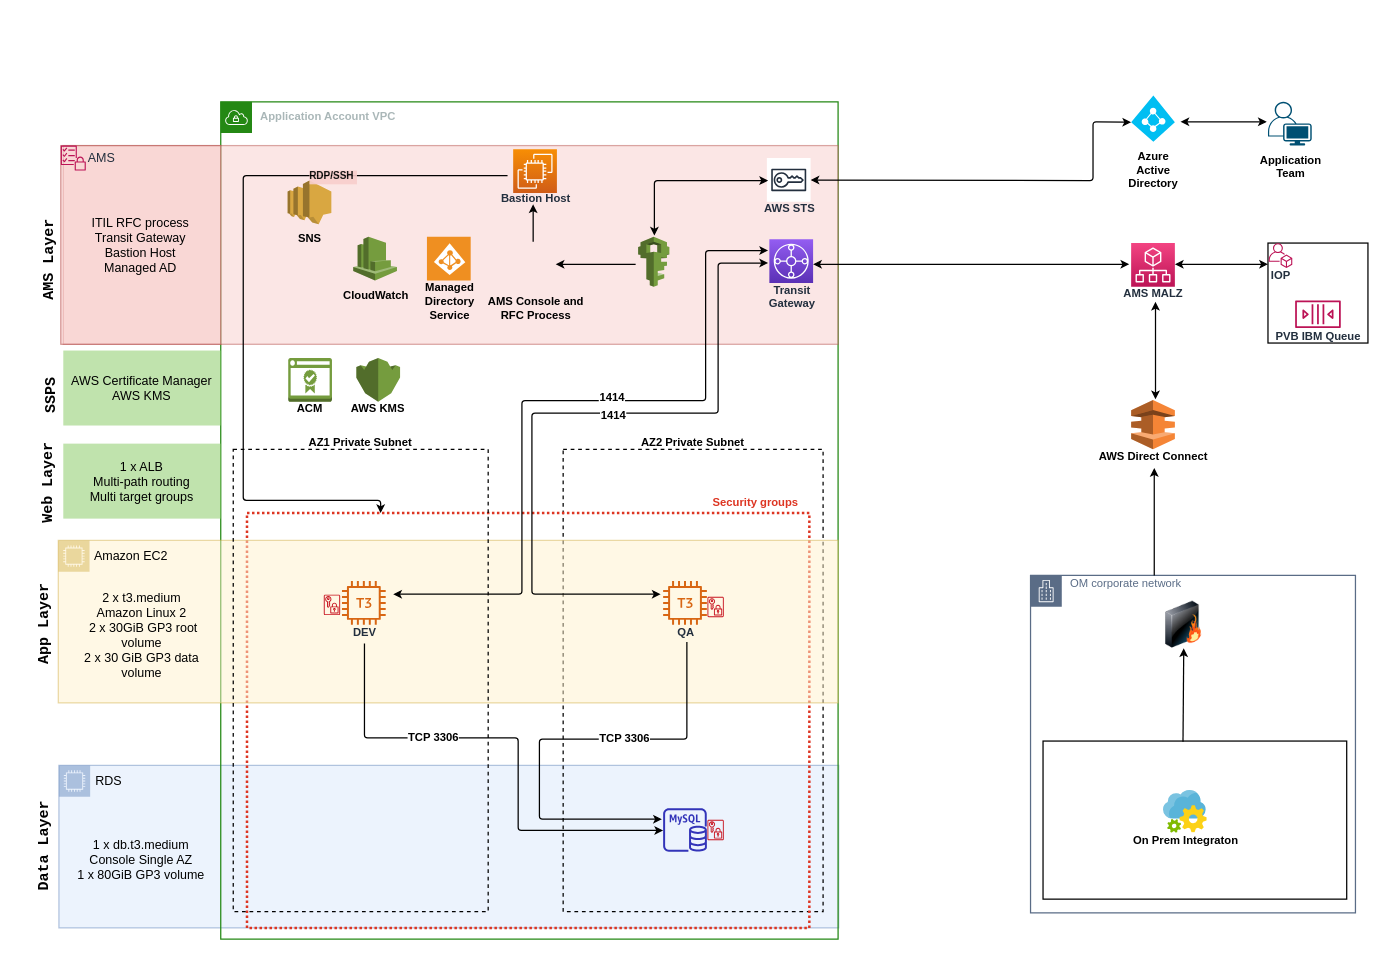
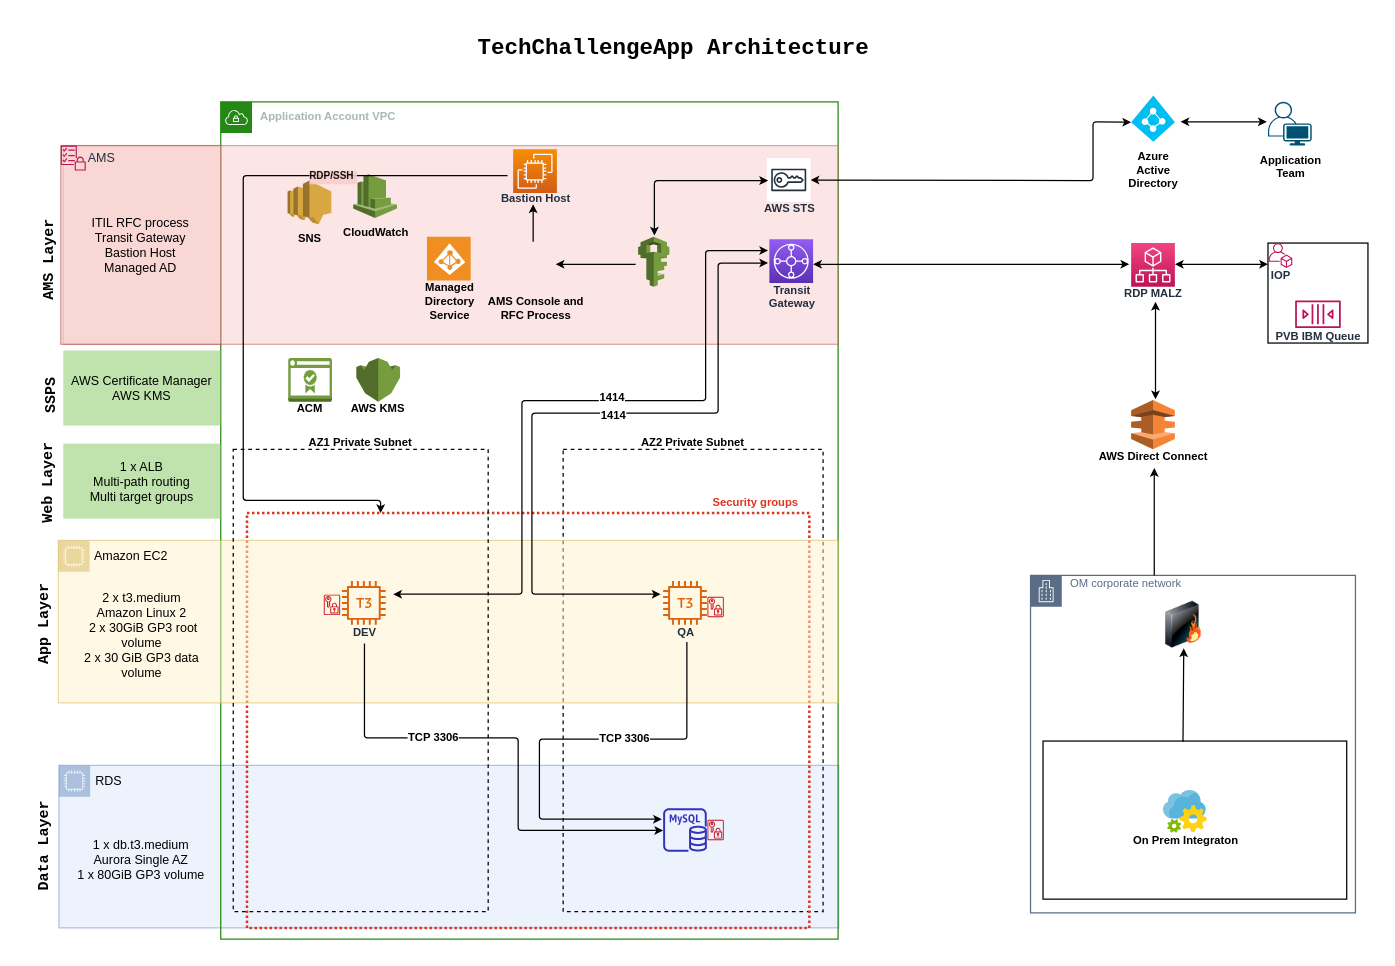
none -> (673, 44)
(375, 259) -> (375, 196)
(1154, 295) -> (1154, 295)
(141, 859) -> (141, 859)
